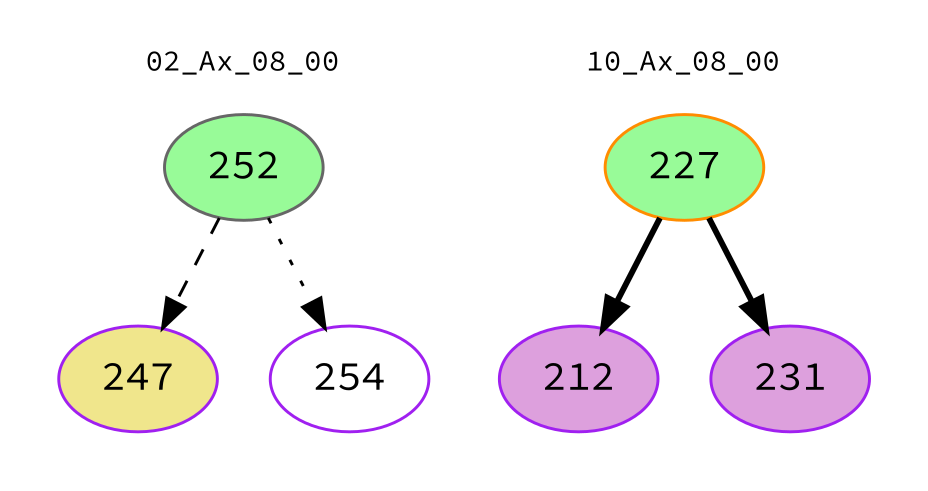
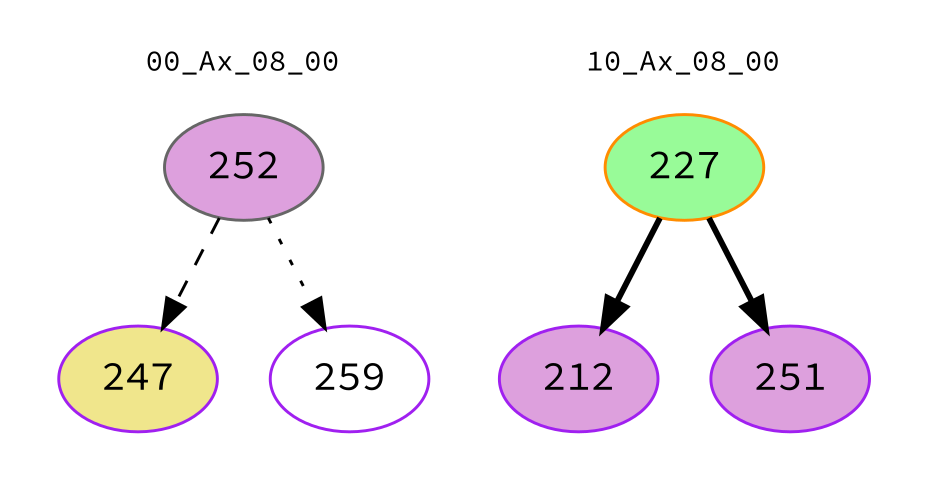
(244, 63) -> (244, 63)
(244, 167) -> (244, 167)
(350, 379) -> (350, 379)
(790, 379) -> (790, 379)
